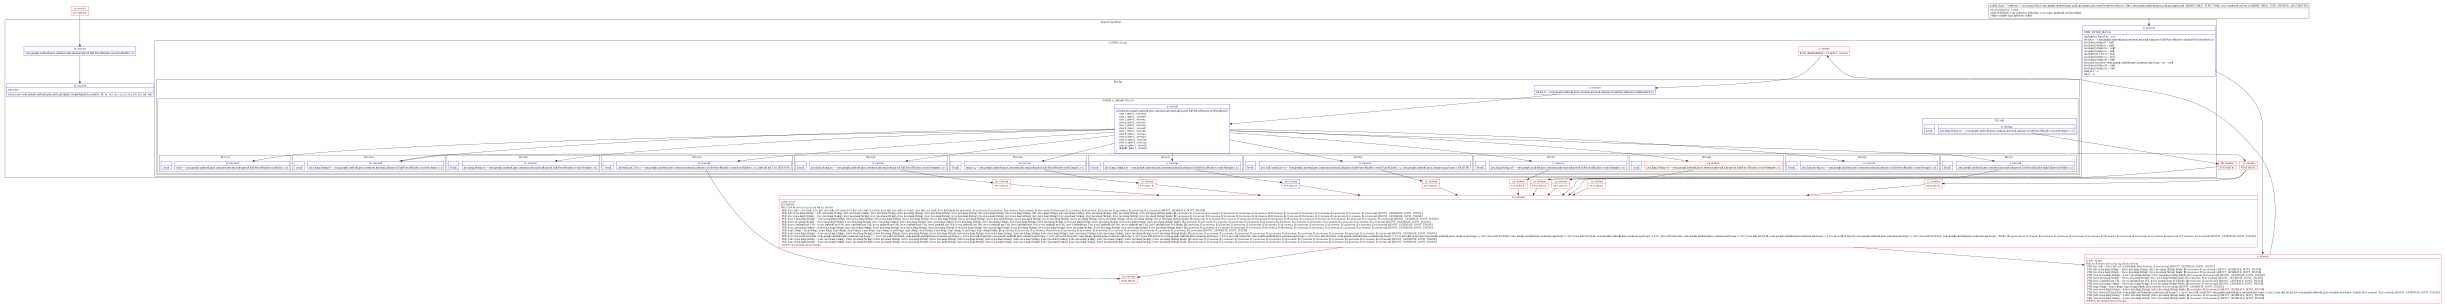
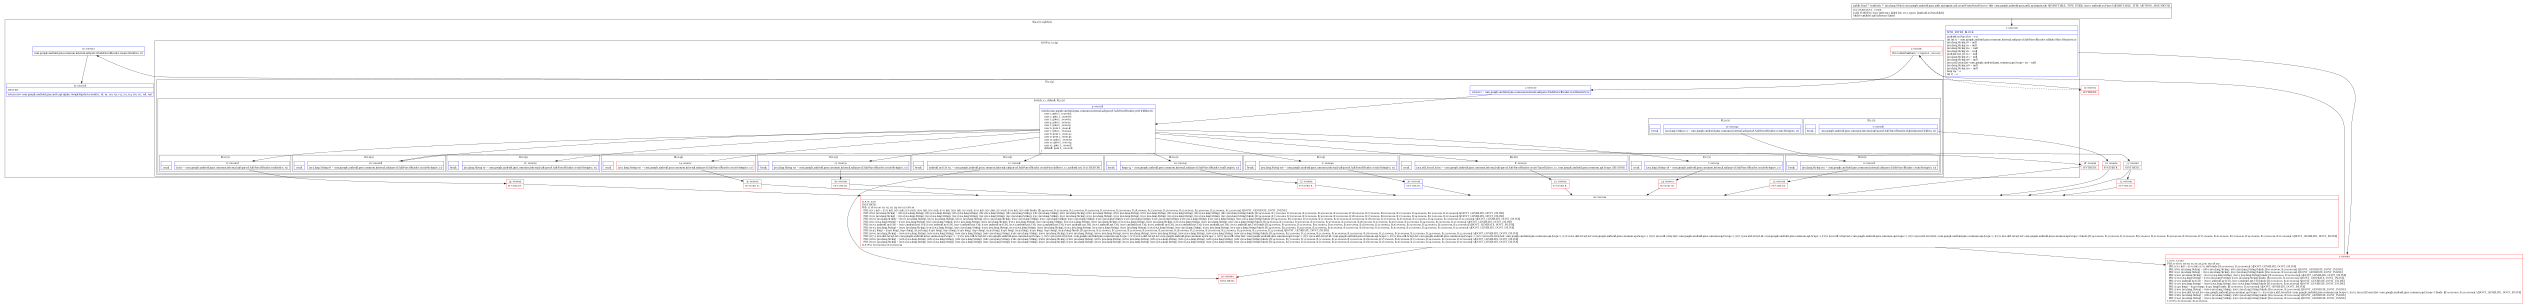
none -> (1995, 86)
(1612, 143) -> none
none -> (1819, 176)
none -> (515, 184)
